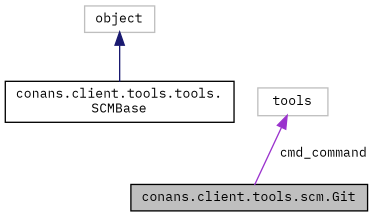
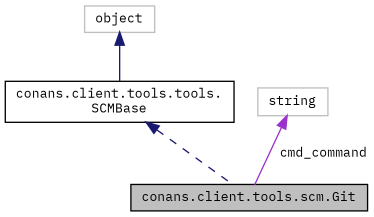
(293, 102) -> (293, 102)
none -> (195, 157)
